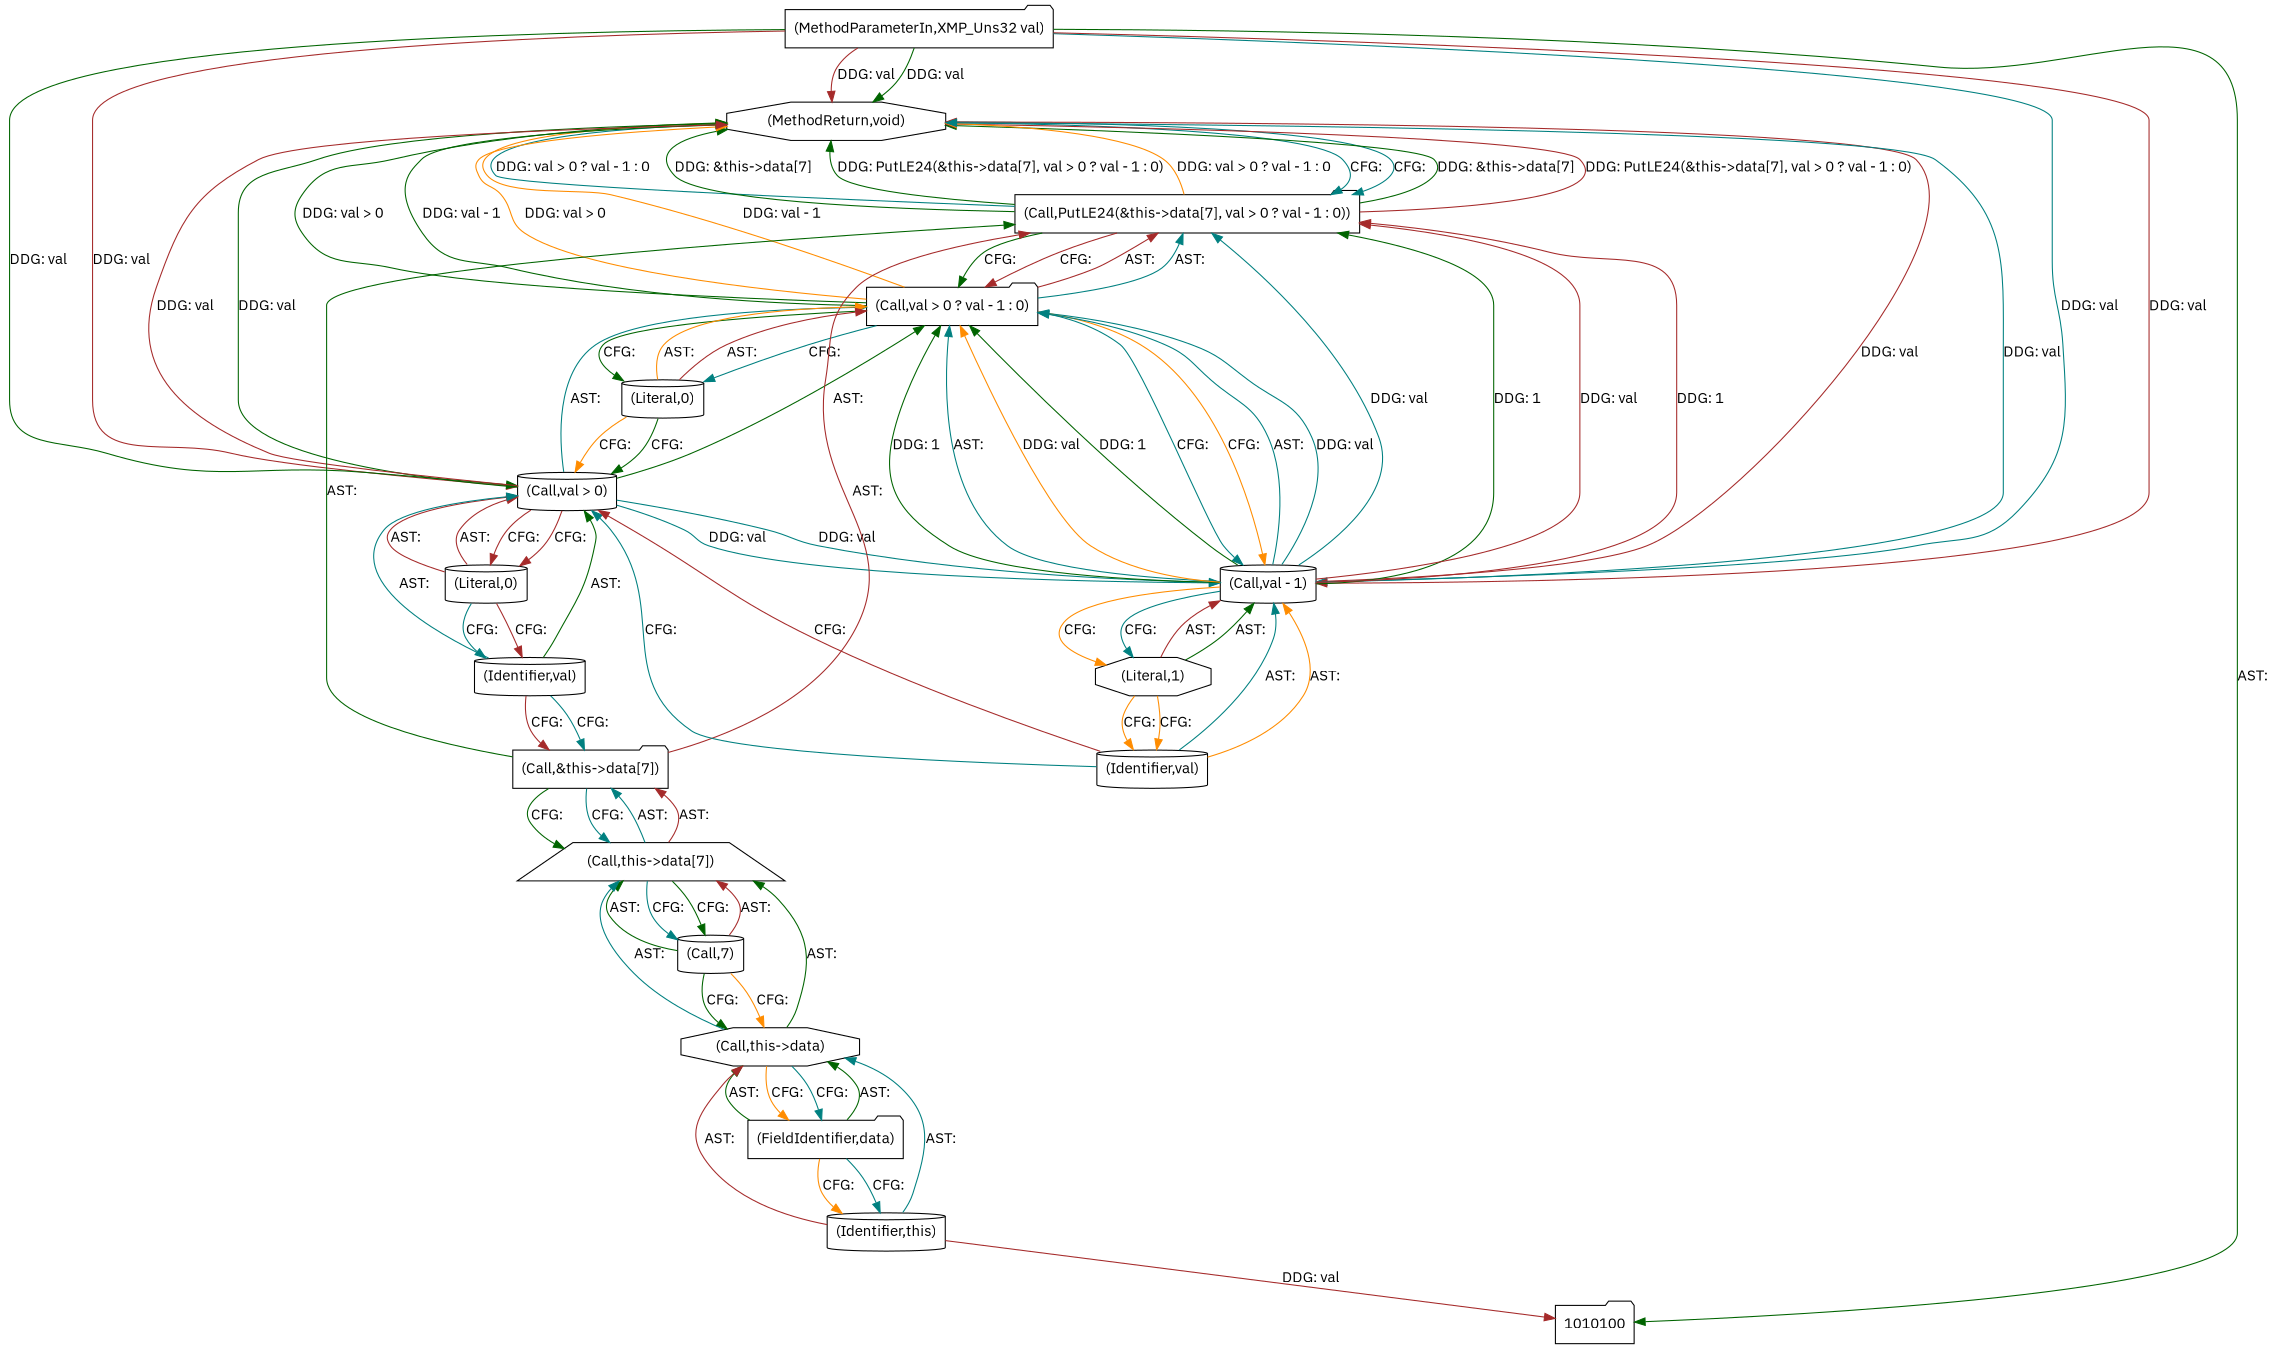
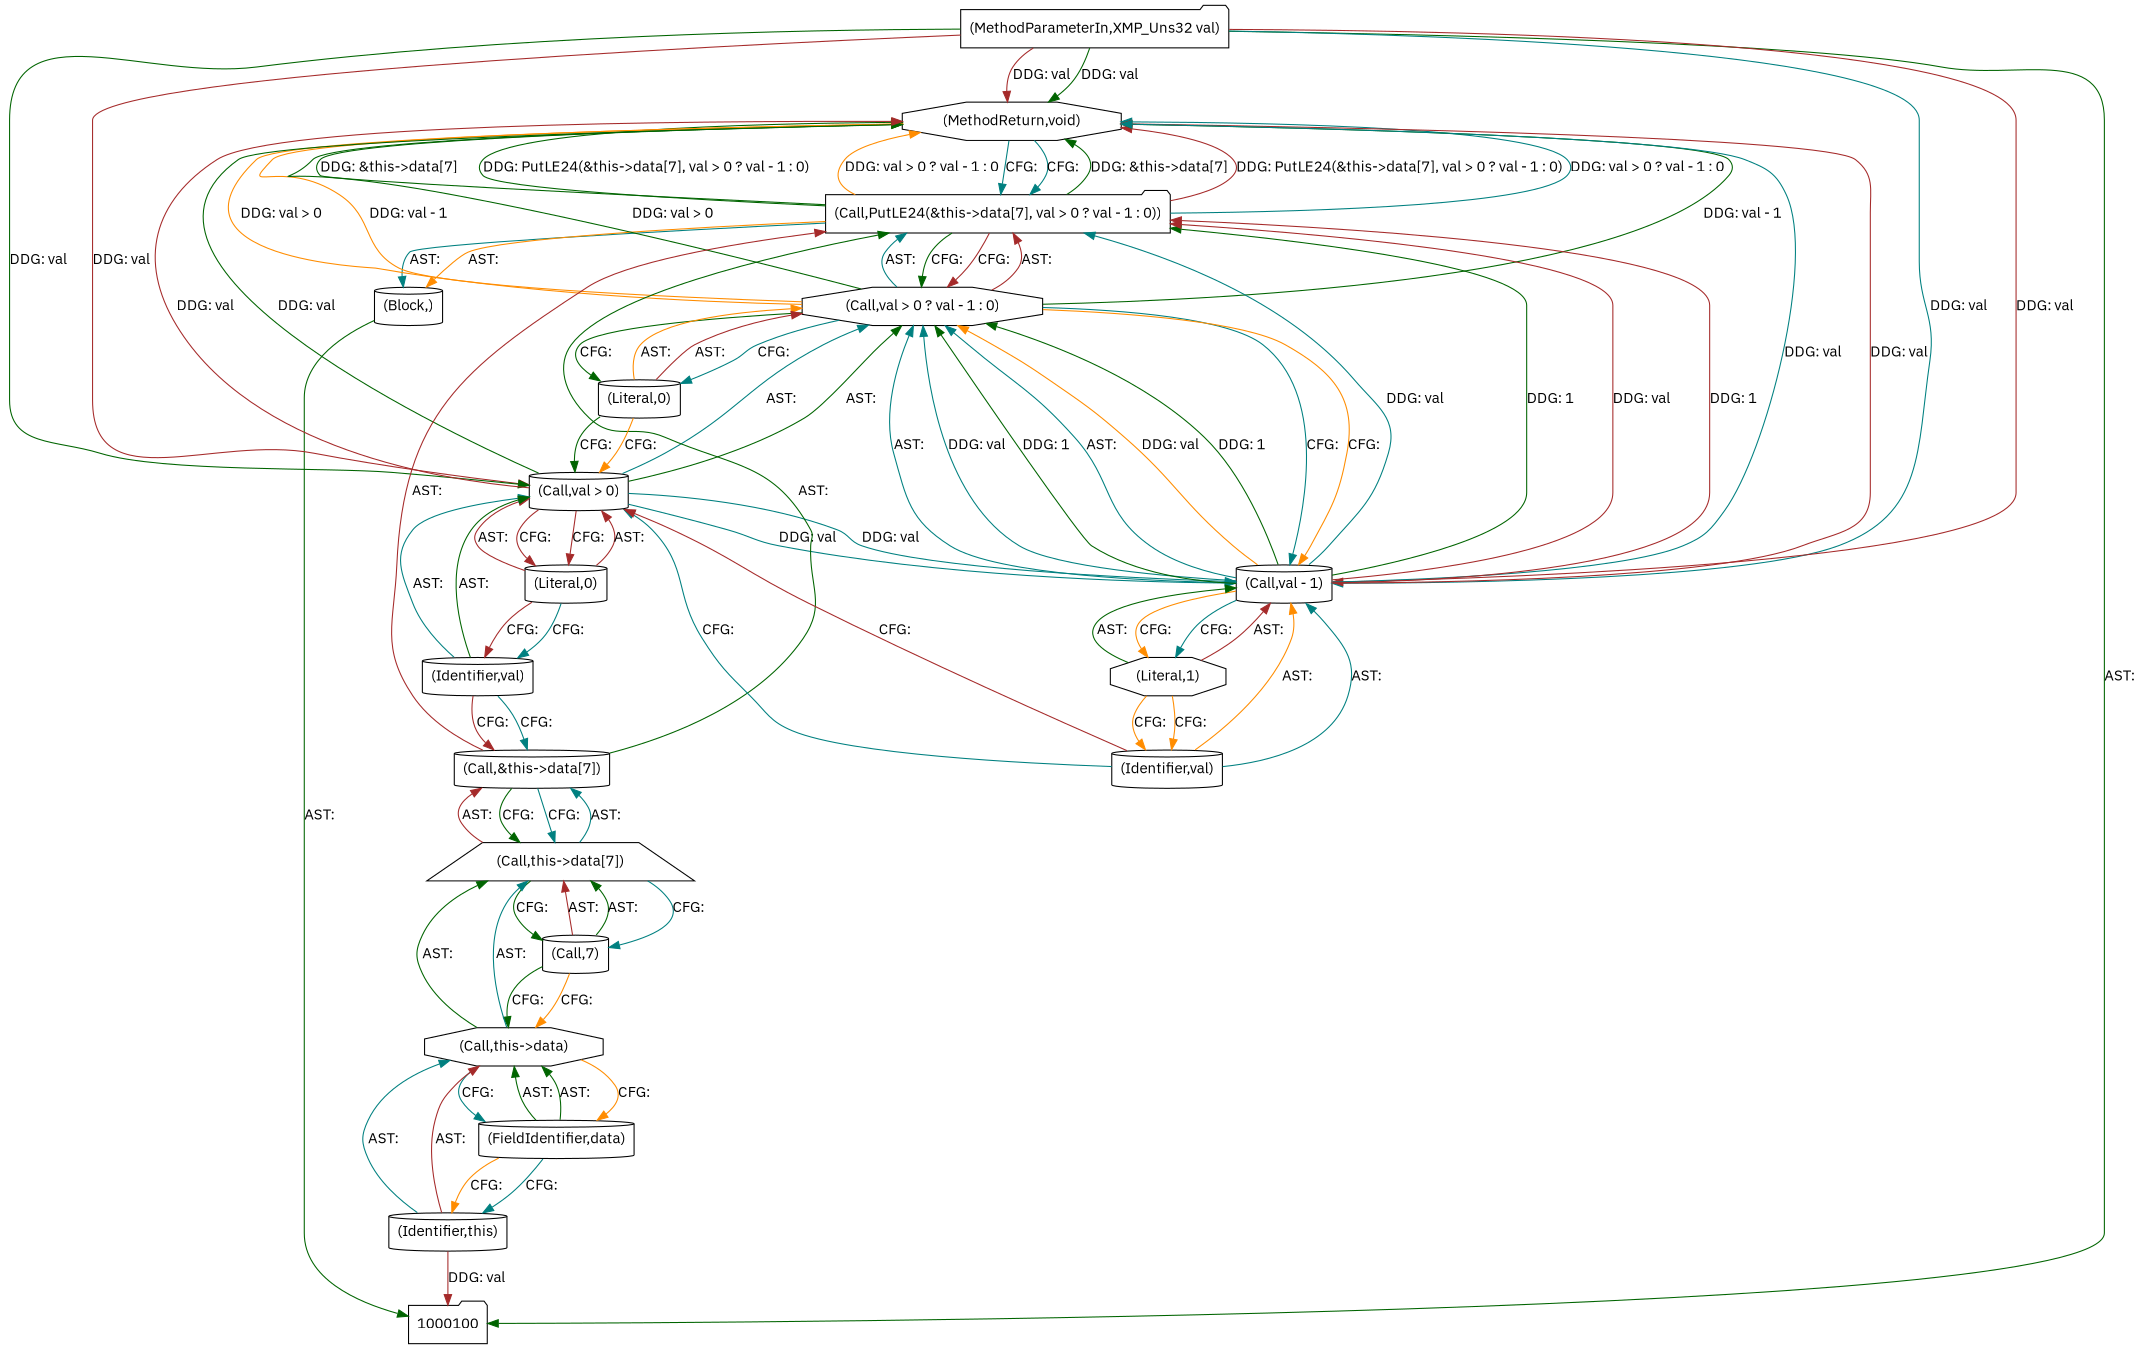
none -> (409, 306)
(952, 306) -> (922, 306)
(590, 769) -> (532, 769)
(826, 1139) -> (556, 1139)
(1595, 1325) -> (448, 1325)
